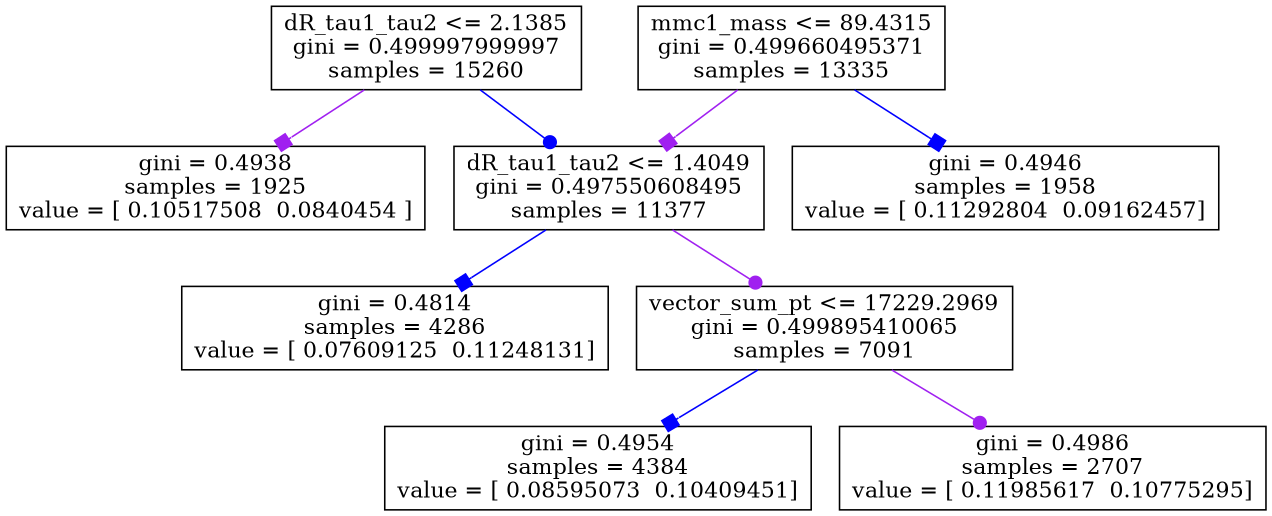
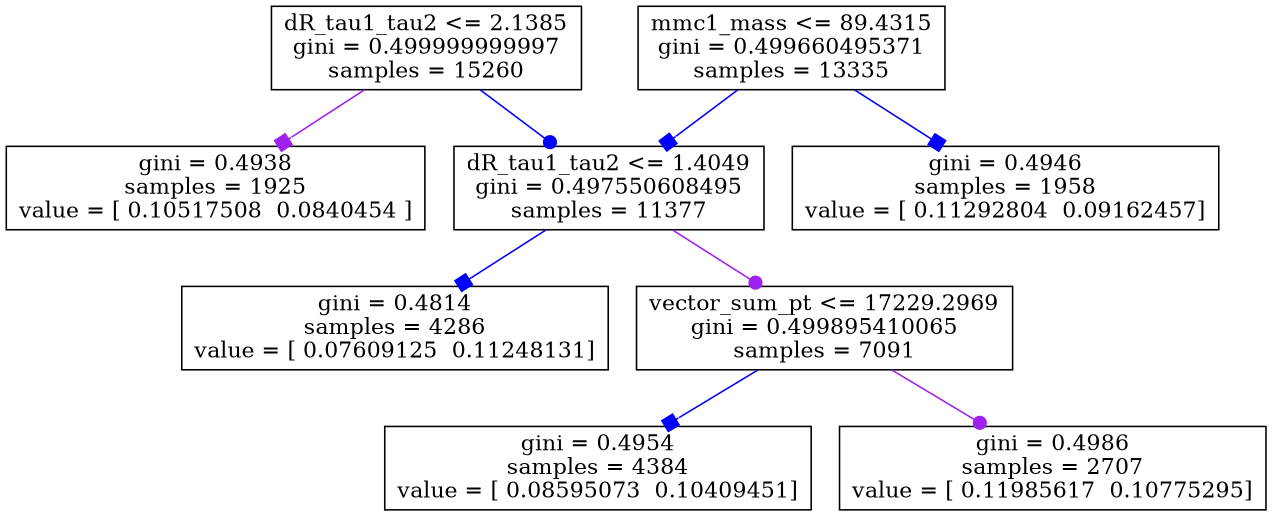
(426, 48) -> (426, 48)
(707, 113) -> (707, 113)
